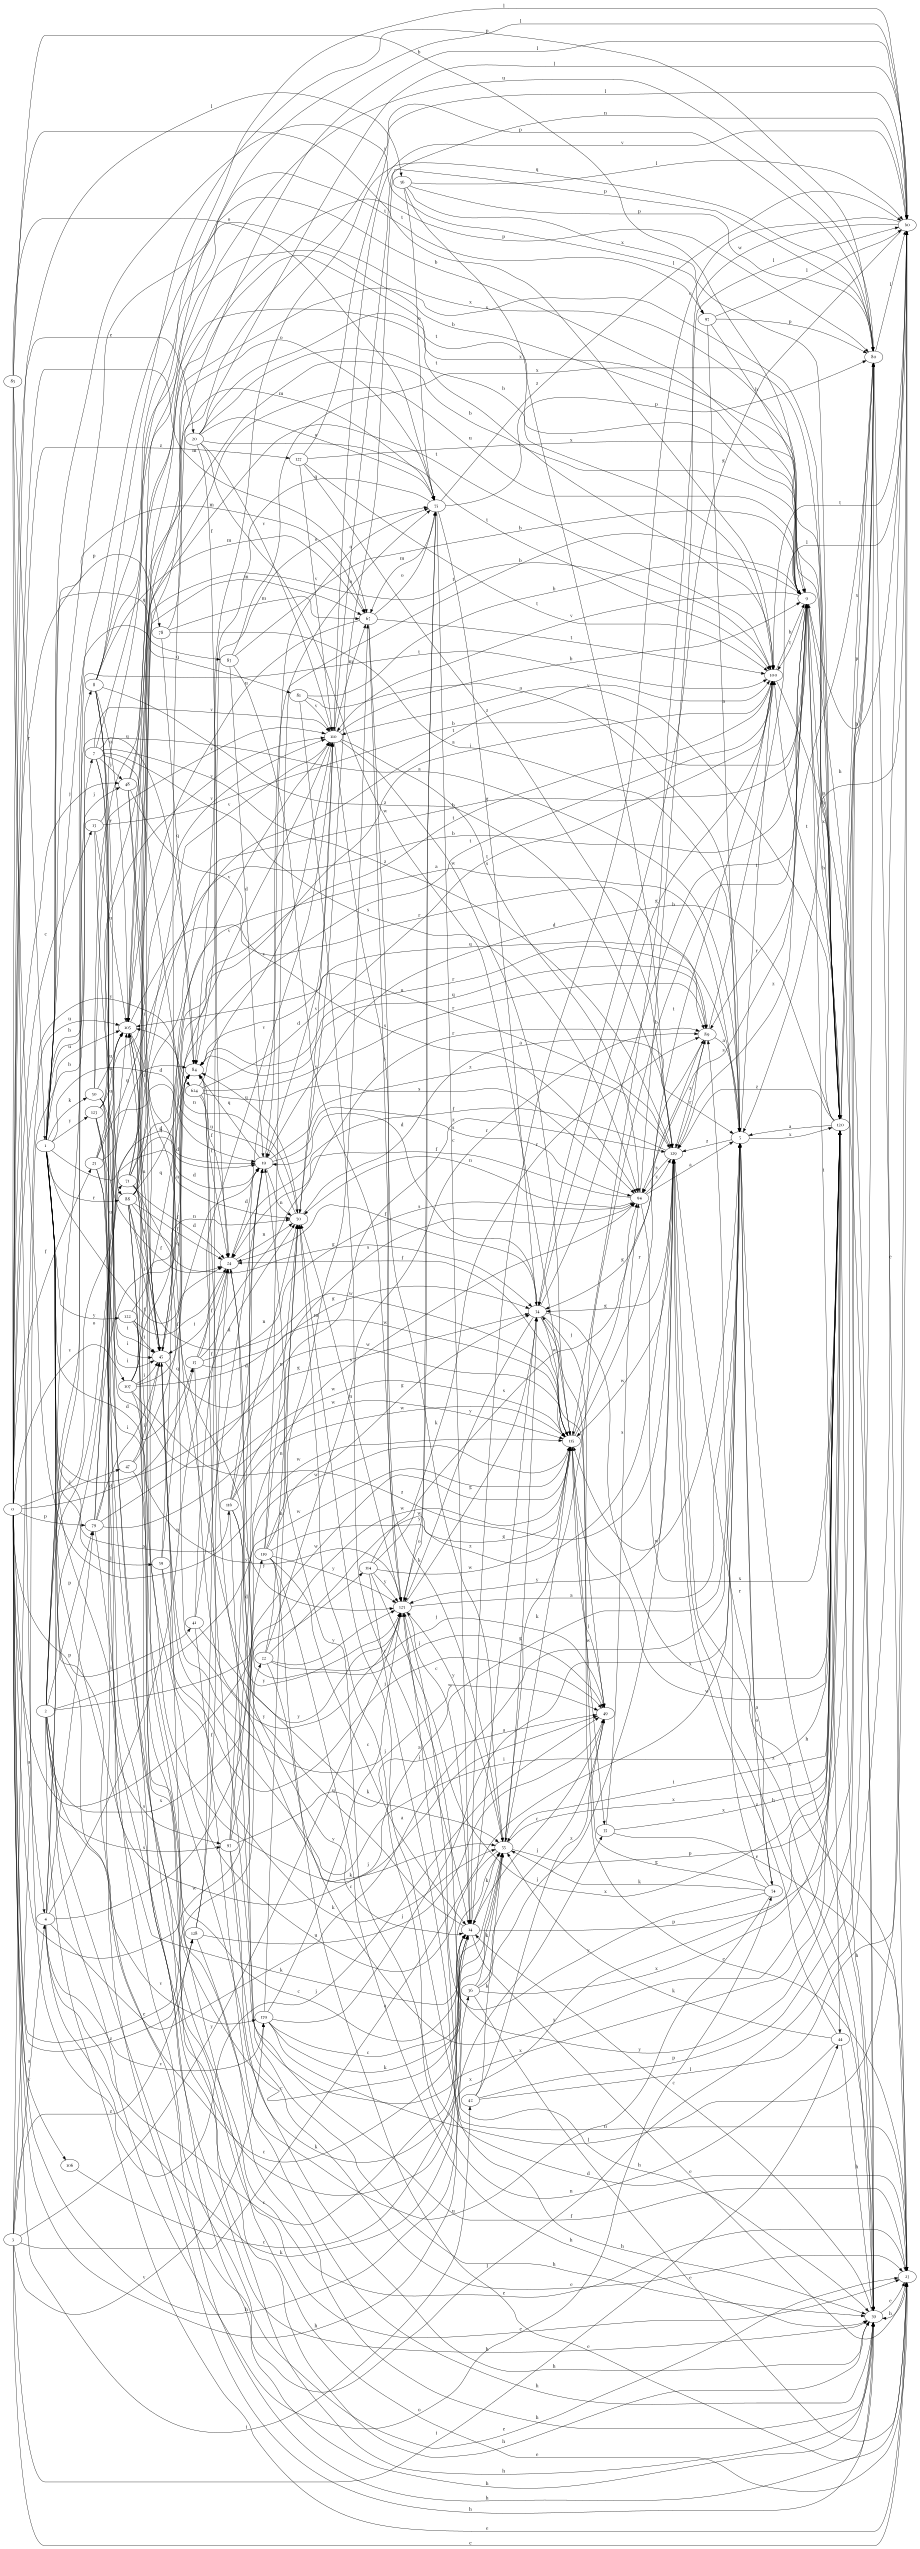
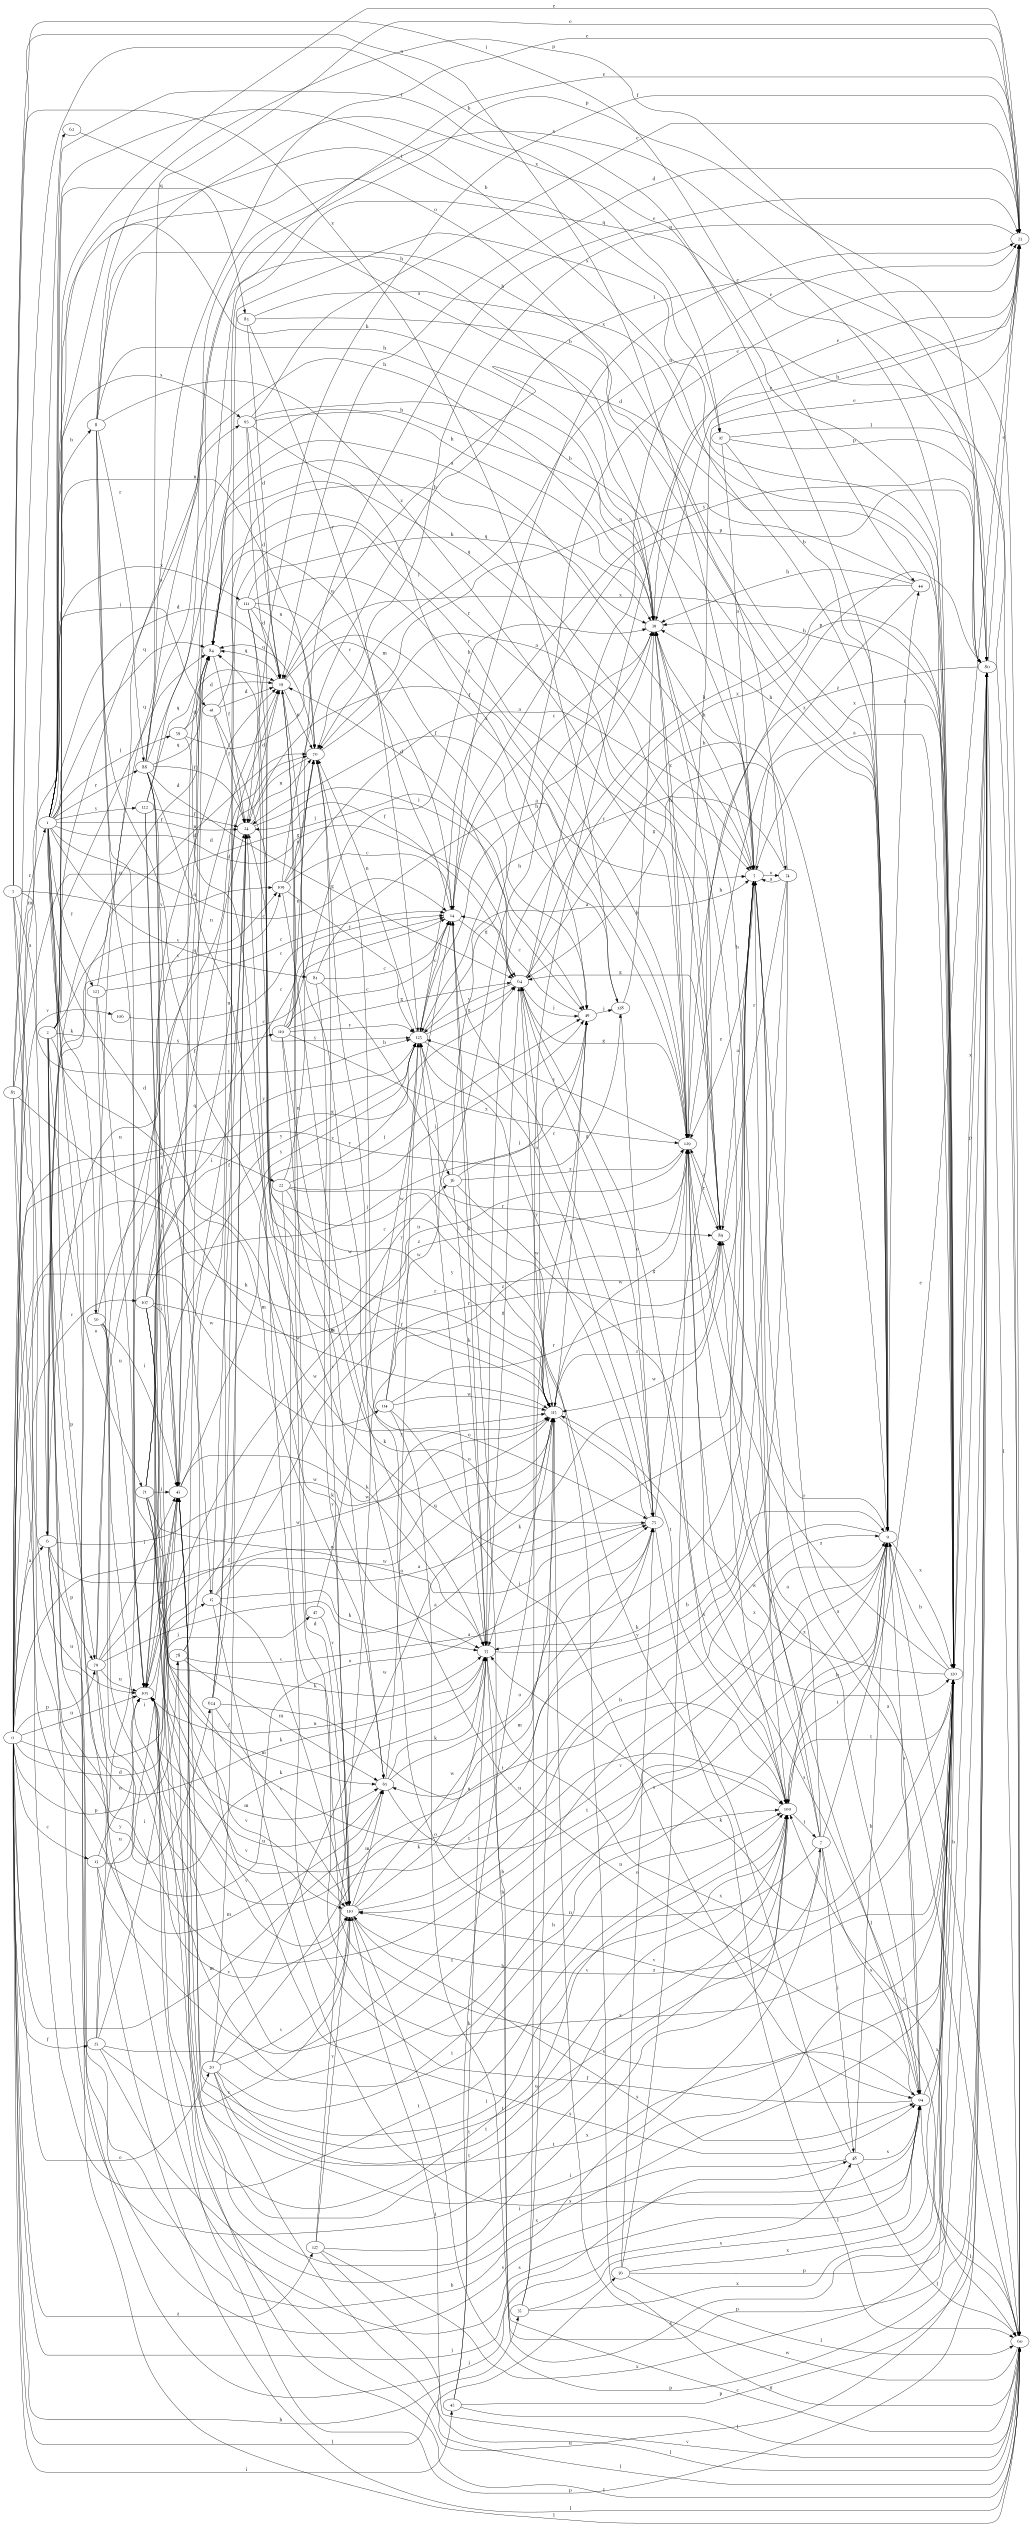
none -> (72, 130)
(306, 289) -> (554, 217)
(318, 310) -> (803, 1825)
(544, 594) -> (390, 1066)
(161, 597) -> (185, 1698)
none -> (919, 651)
(128, 871) -> (156, 1248)
none -> (225, 1147)
none -> (151, 1217)
(125, 1218) -> none
(537, 1312) -> (520, 981)
(152, 1400) -> none
(229, 1505) -> (246, 604)
(581, 1569) -> (544, 1886)
(385, 1684) -> (385, 653)
(674, 1782) -> (721, 1820)
(439, 1896) -> (602, 1012)
(46, 1919) -> (48, 1541)
(264, 2017) -> (281, 887)
(439, 2546) -> none
